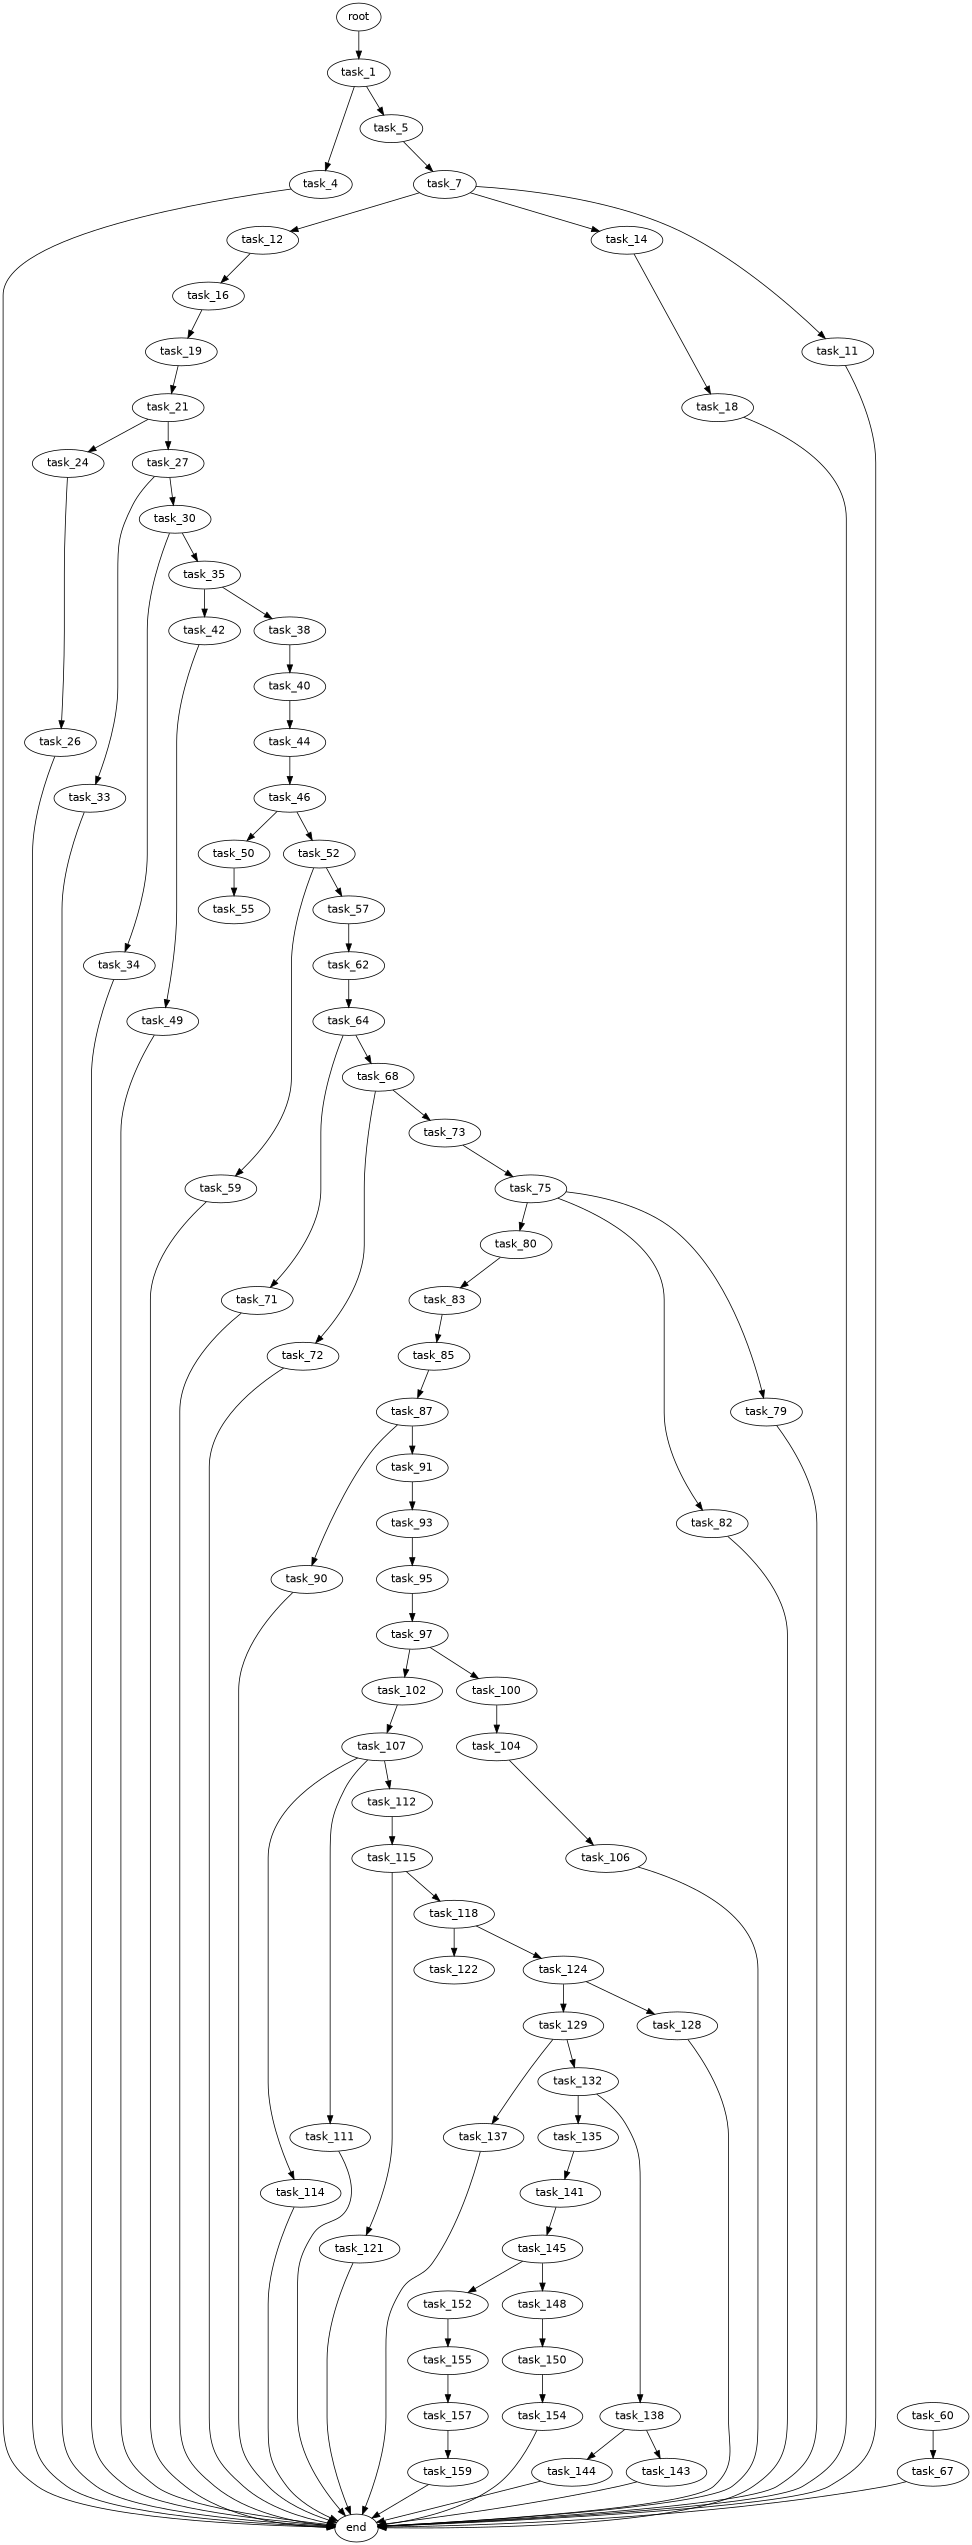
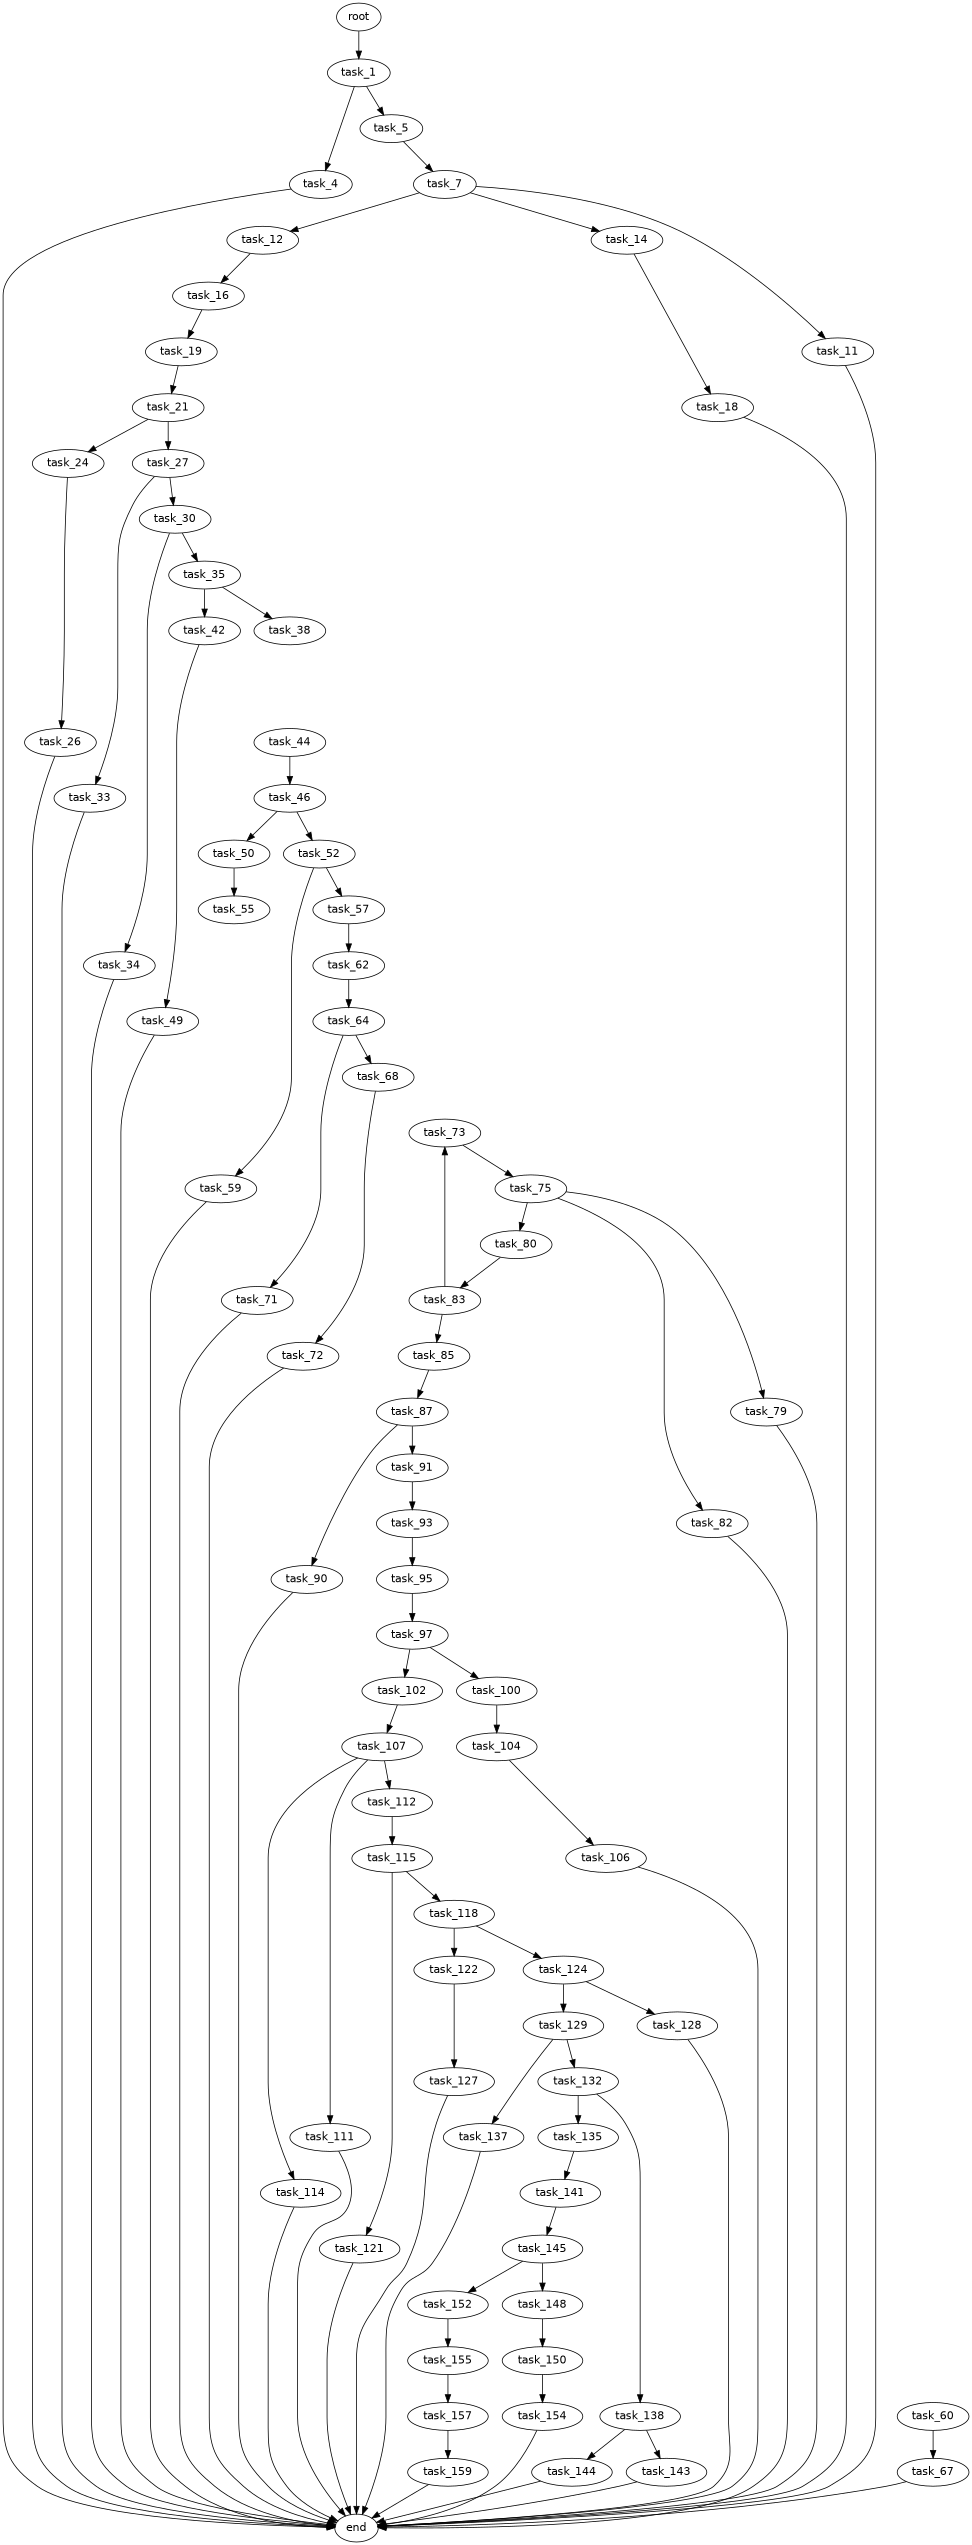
(290, 687) -> none
(408, 1103) -> (445, 1221)
none -> (454, 2082)
